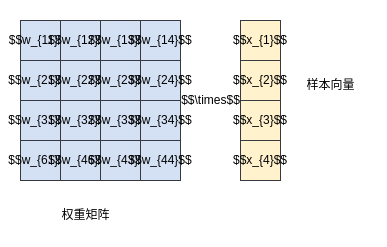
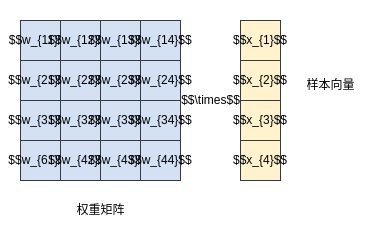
(81, 161) -> (81, 161)
(86, 216) -> (101, 211)
